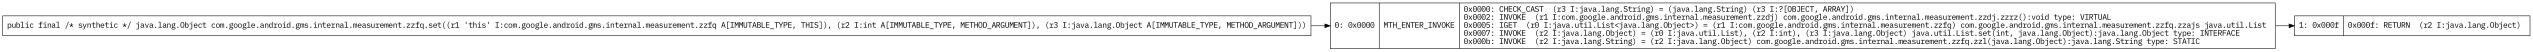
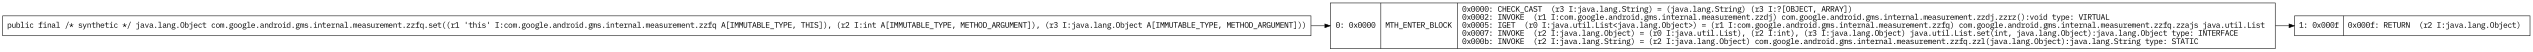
(1419, 26) -> (1418, 26)
